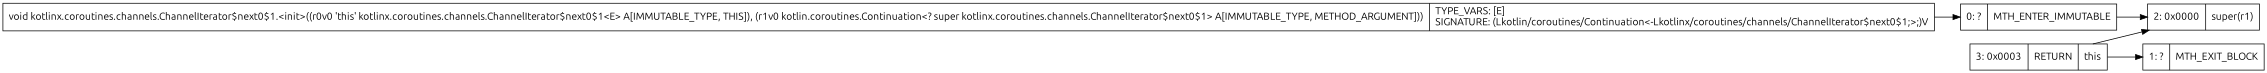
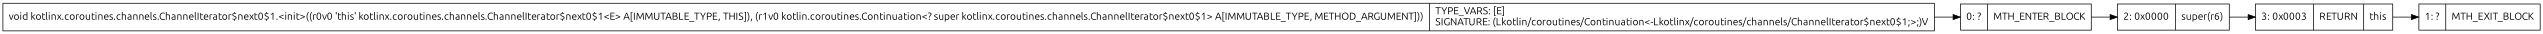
(2052, 17) -> (2039, 17)
(2233, 17) -> (2202, 17)
(2117, 38) -> (2239, 17)
